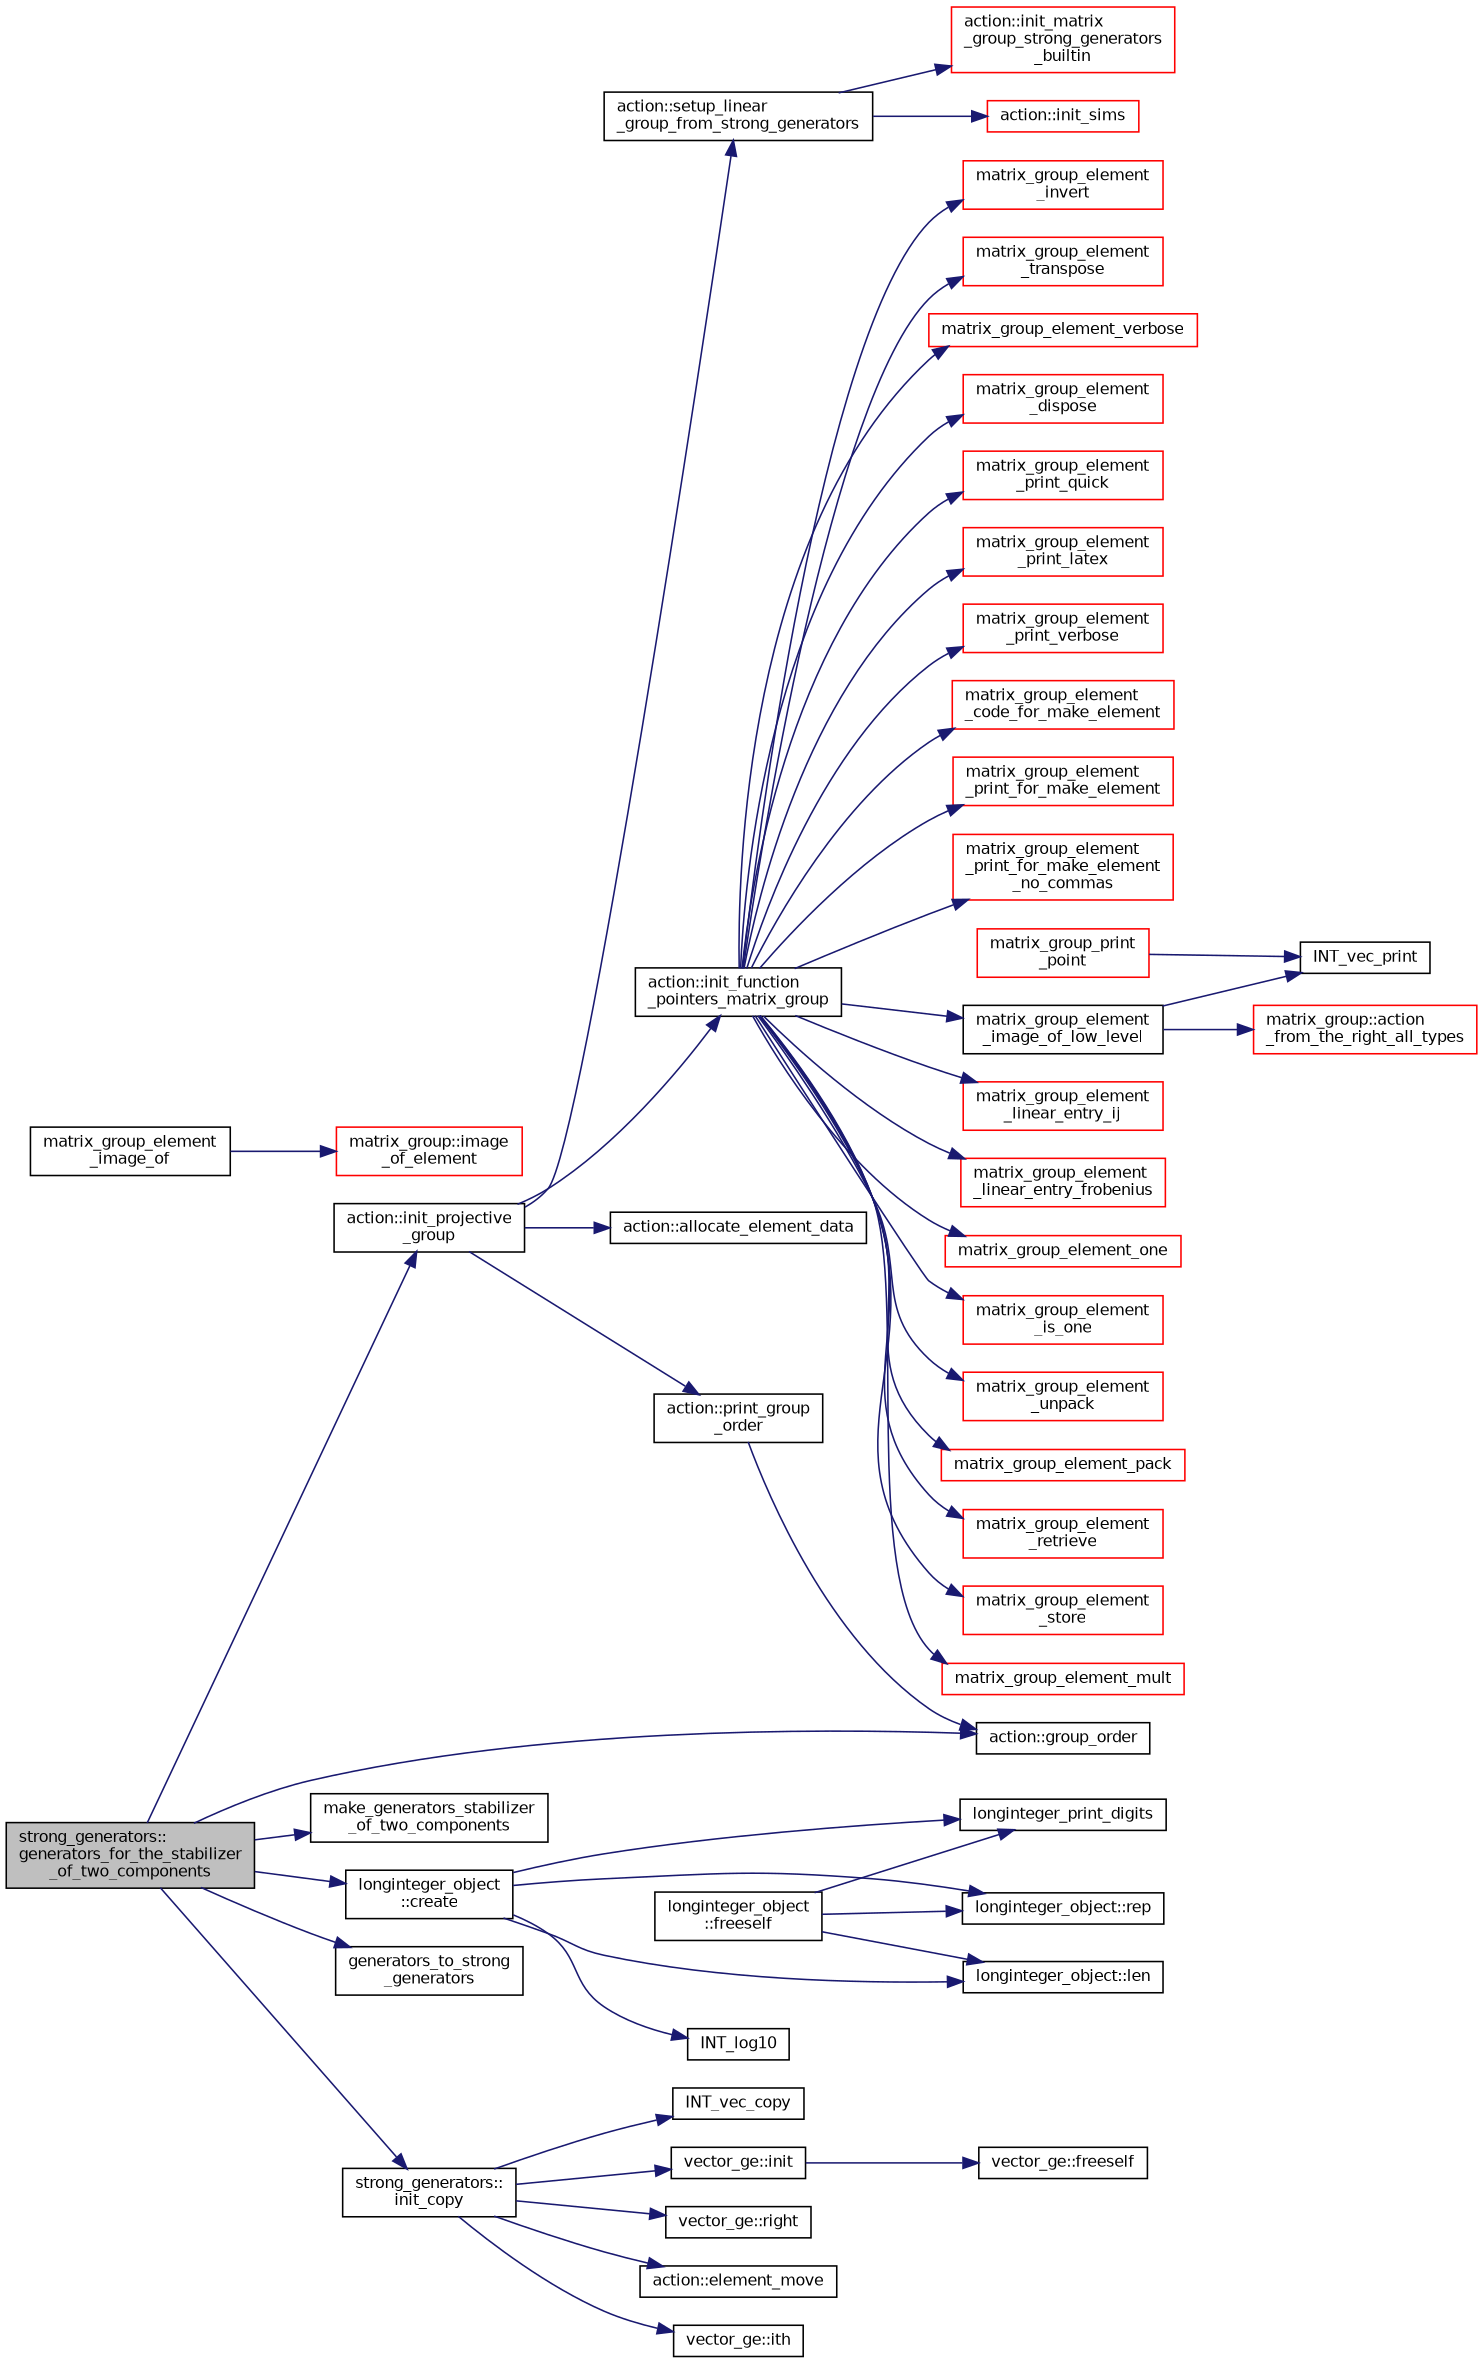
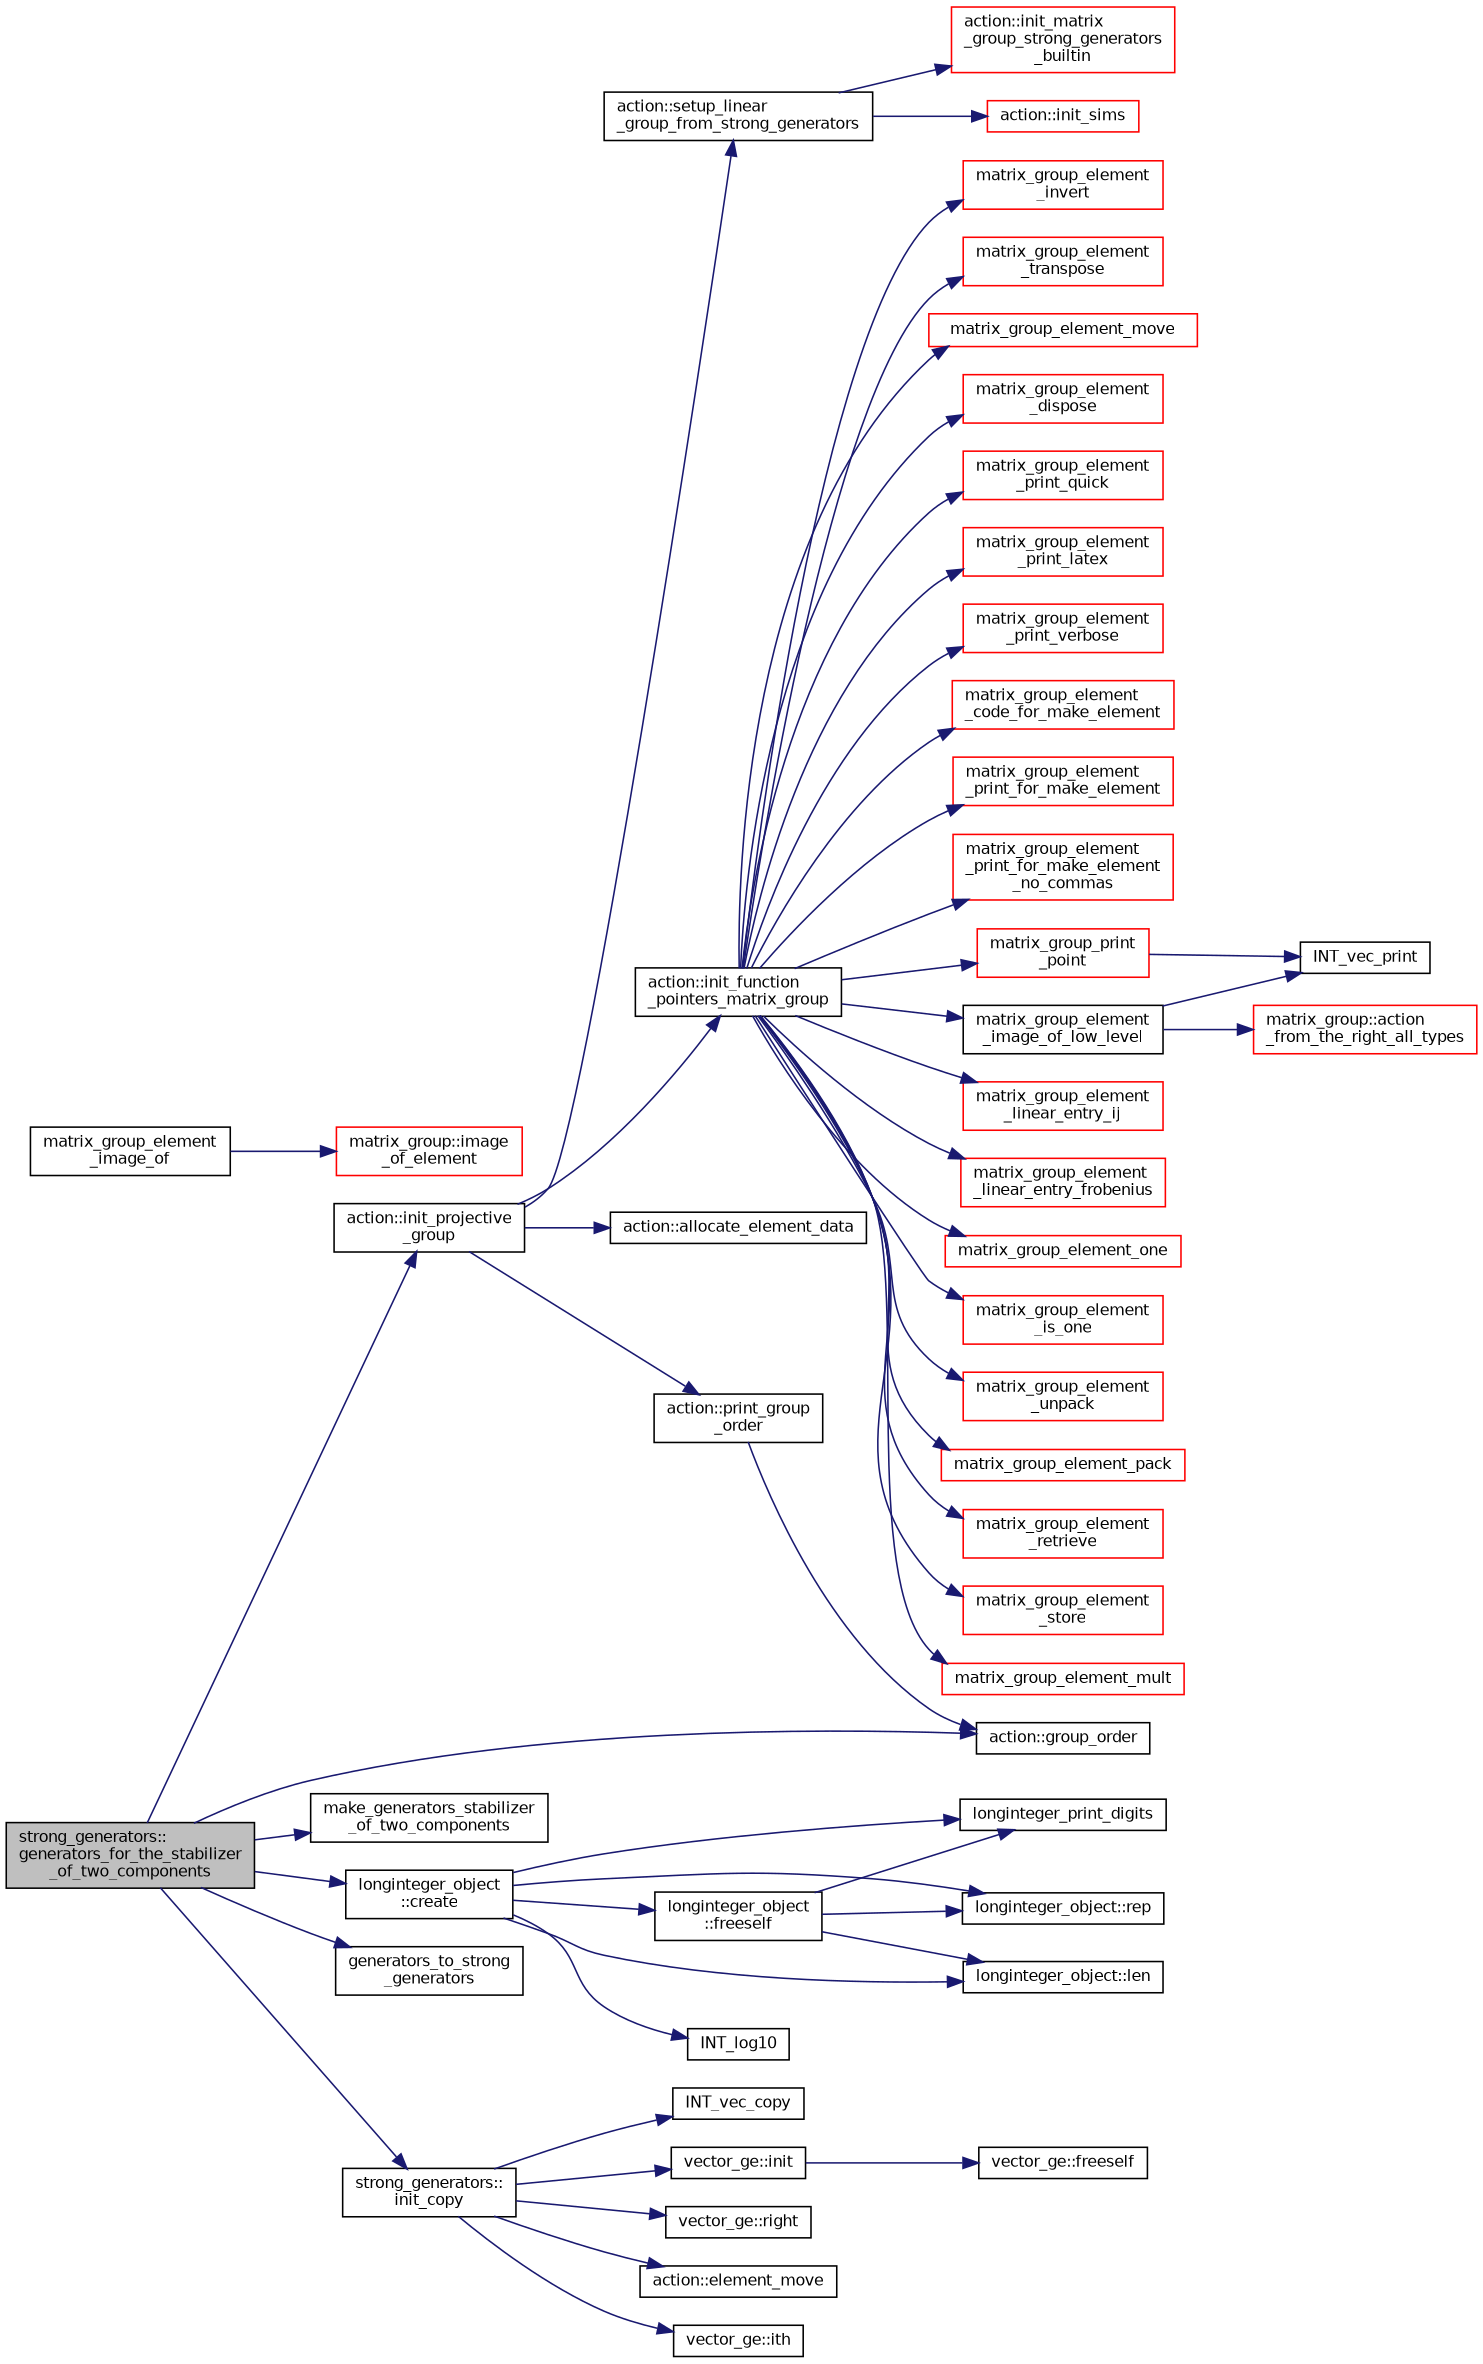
(1063, 330) -> (1063, 330)
none -> (901, 972)
none -> (576, 1905)
